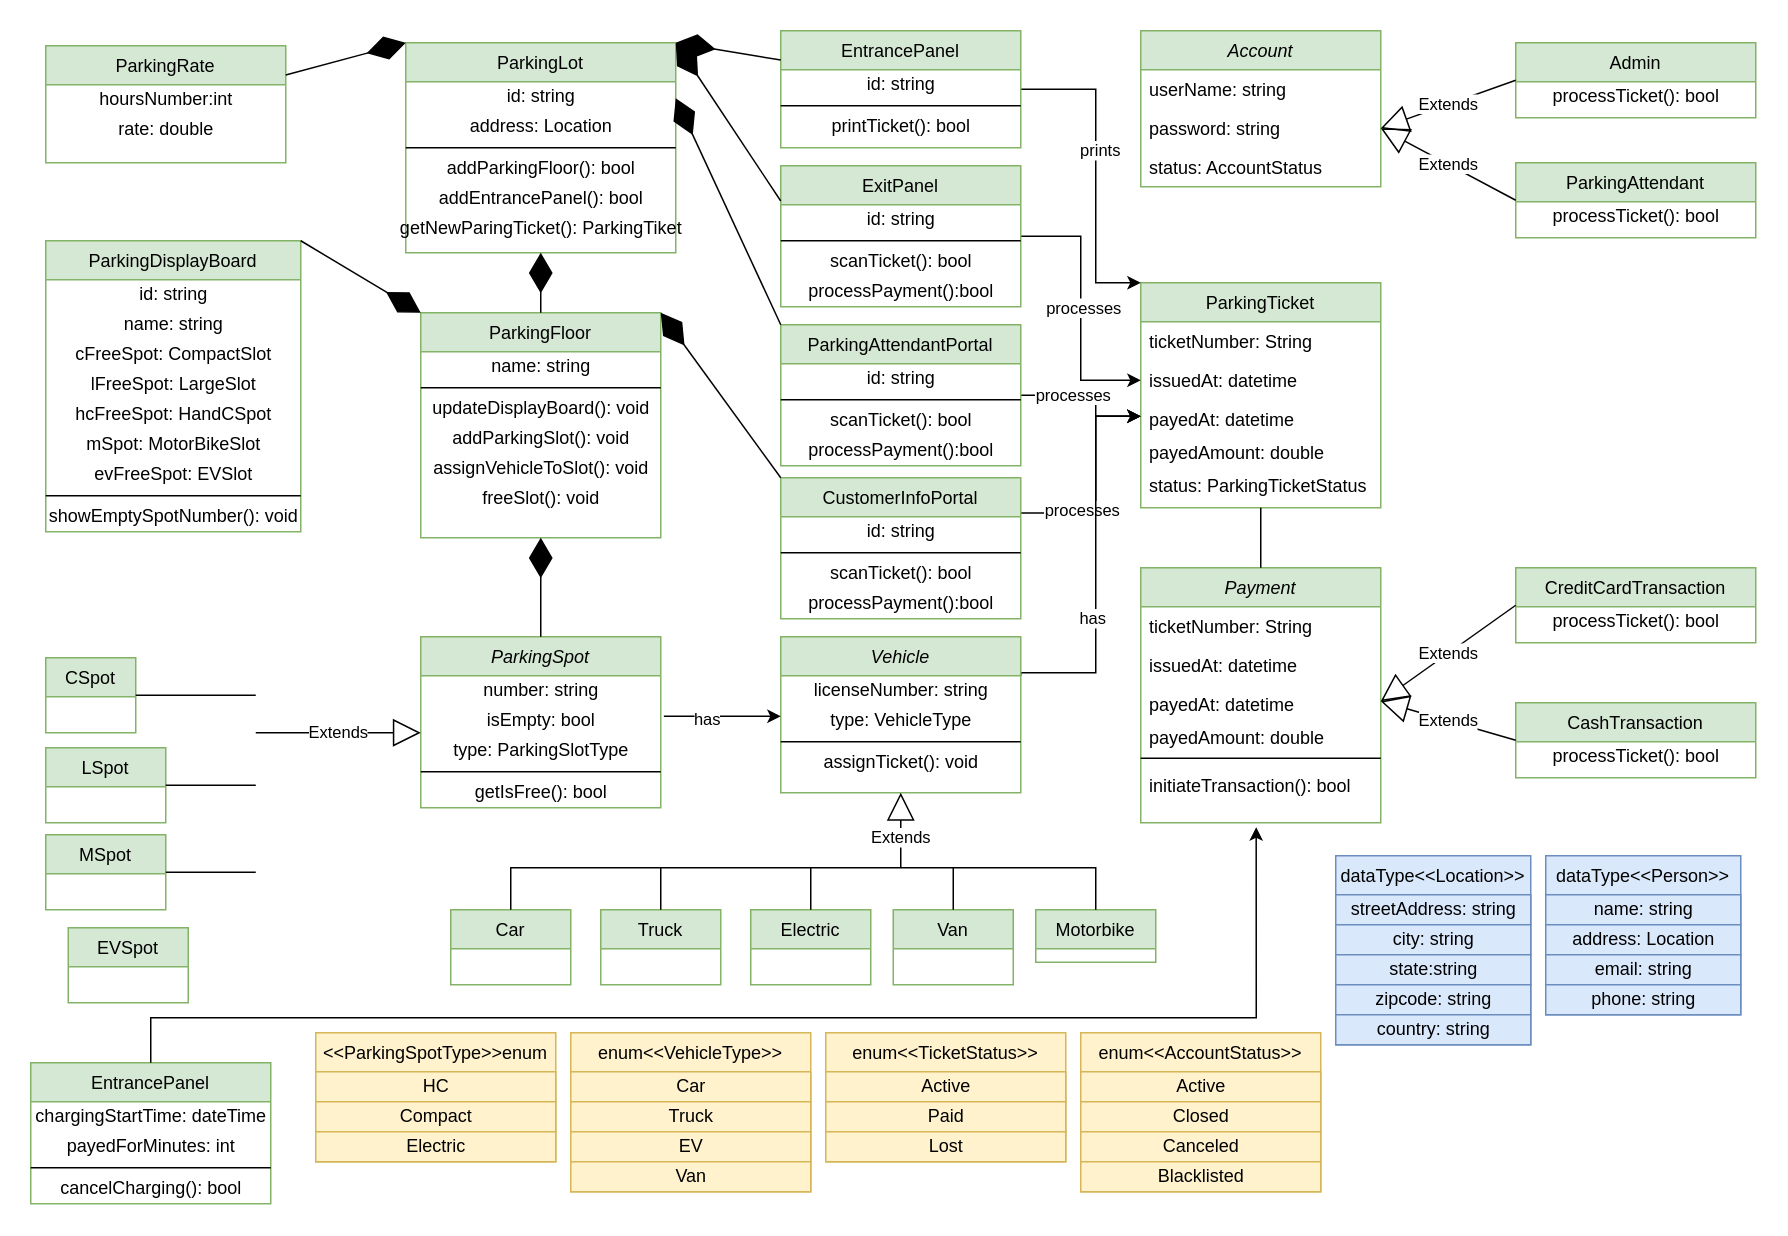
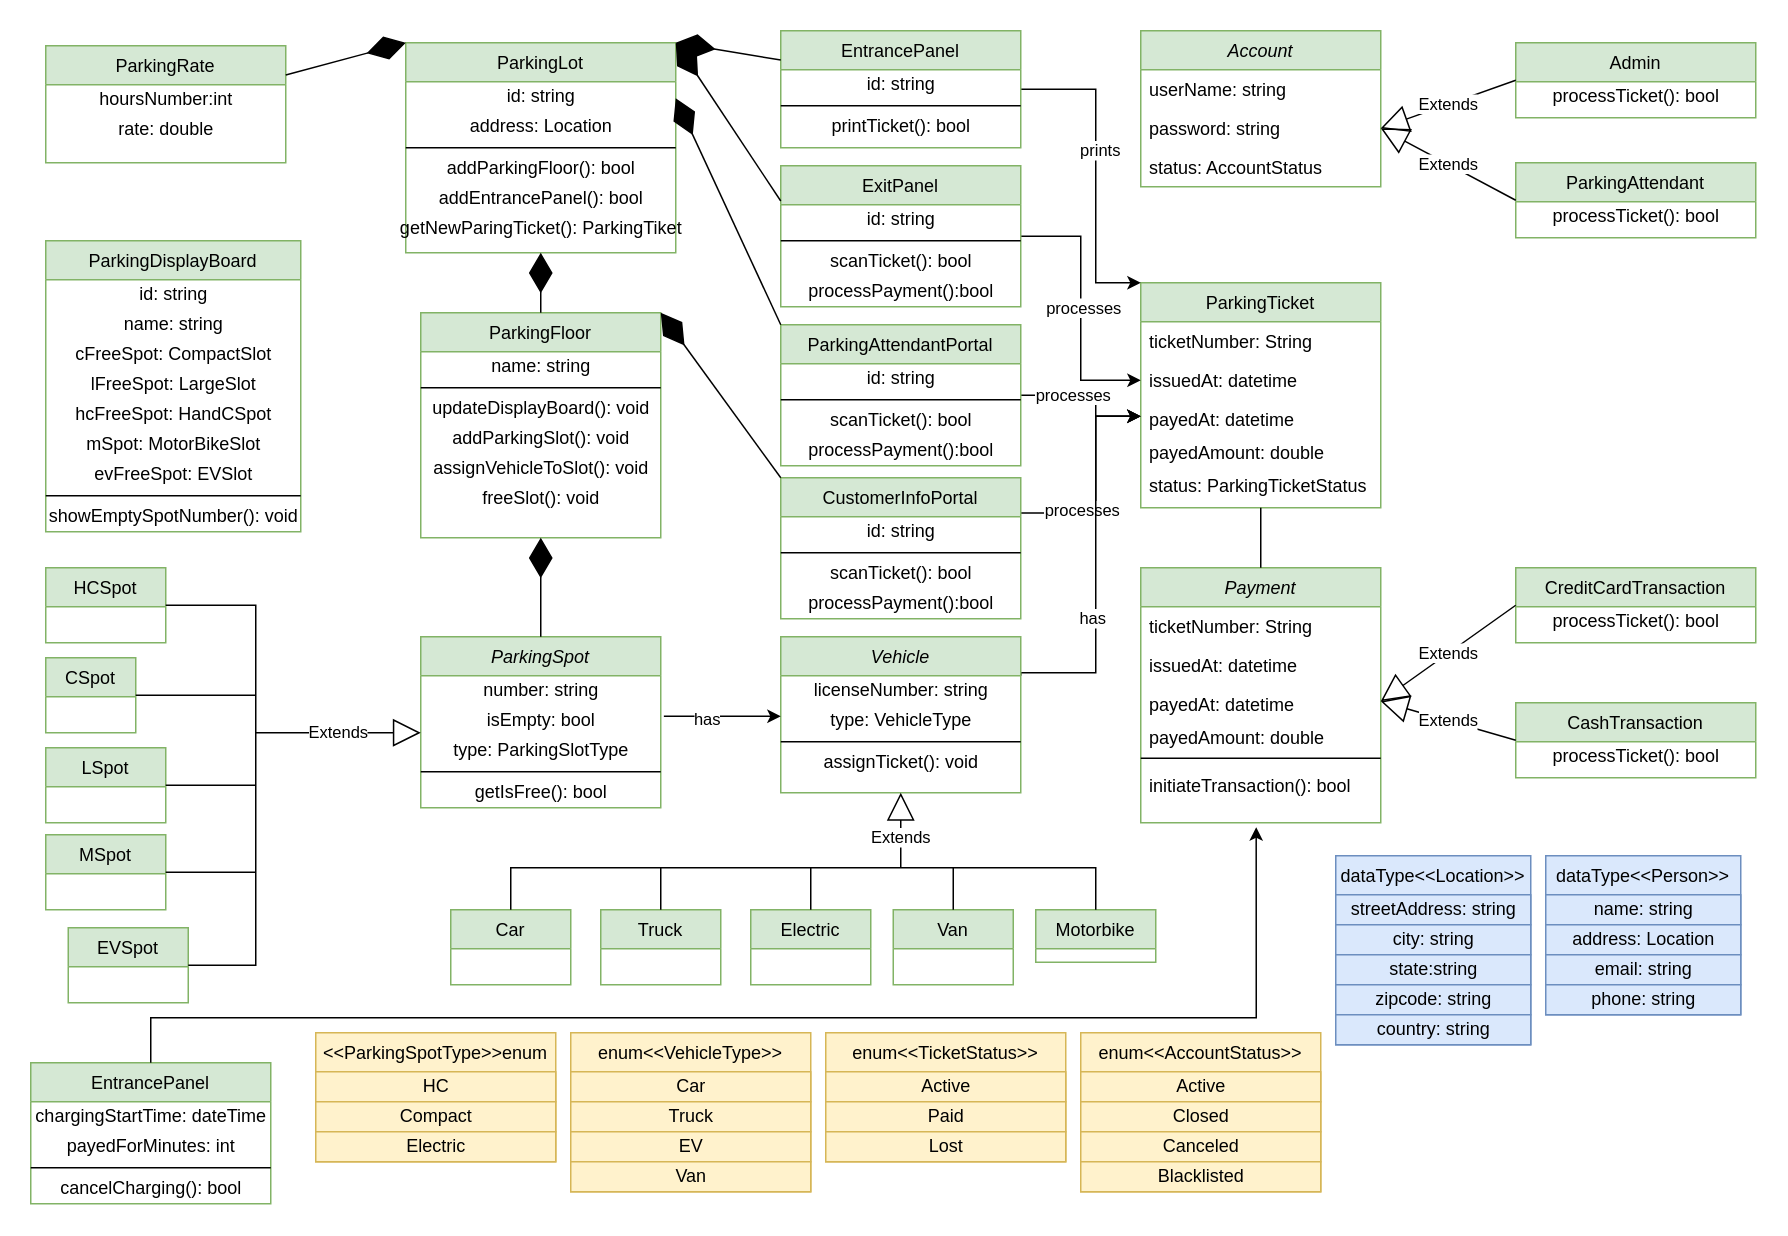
(344, 267) -> none
none -> (106, 605)
none -> (256, 773)
